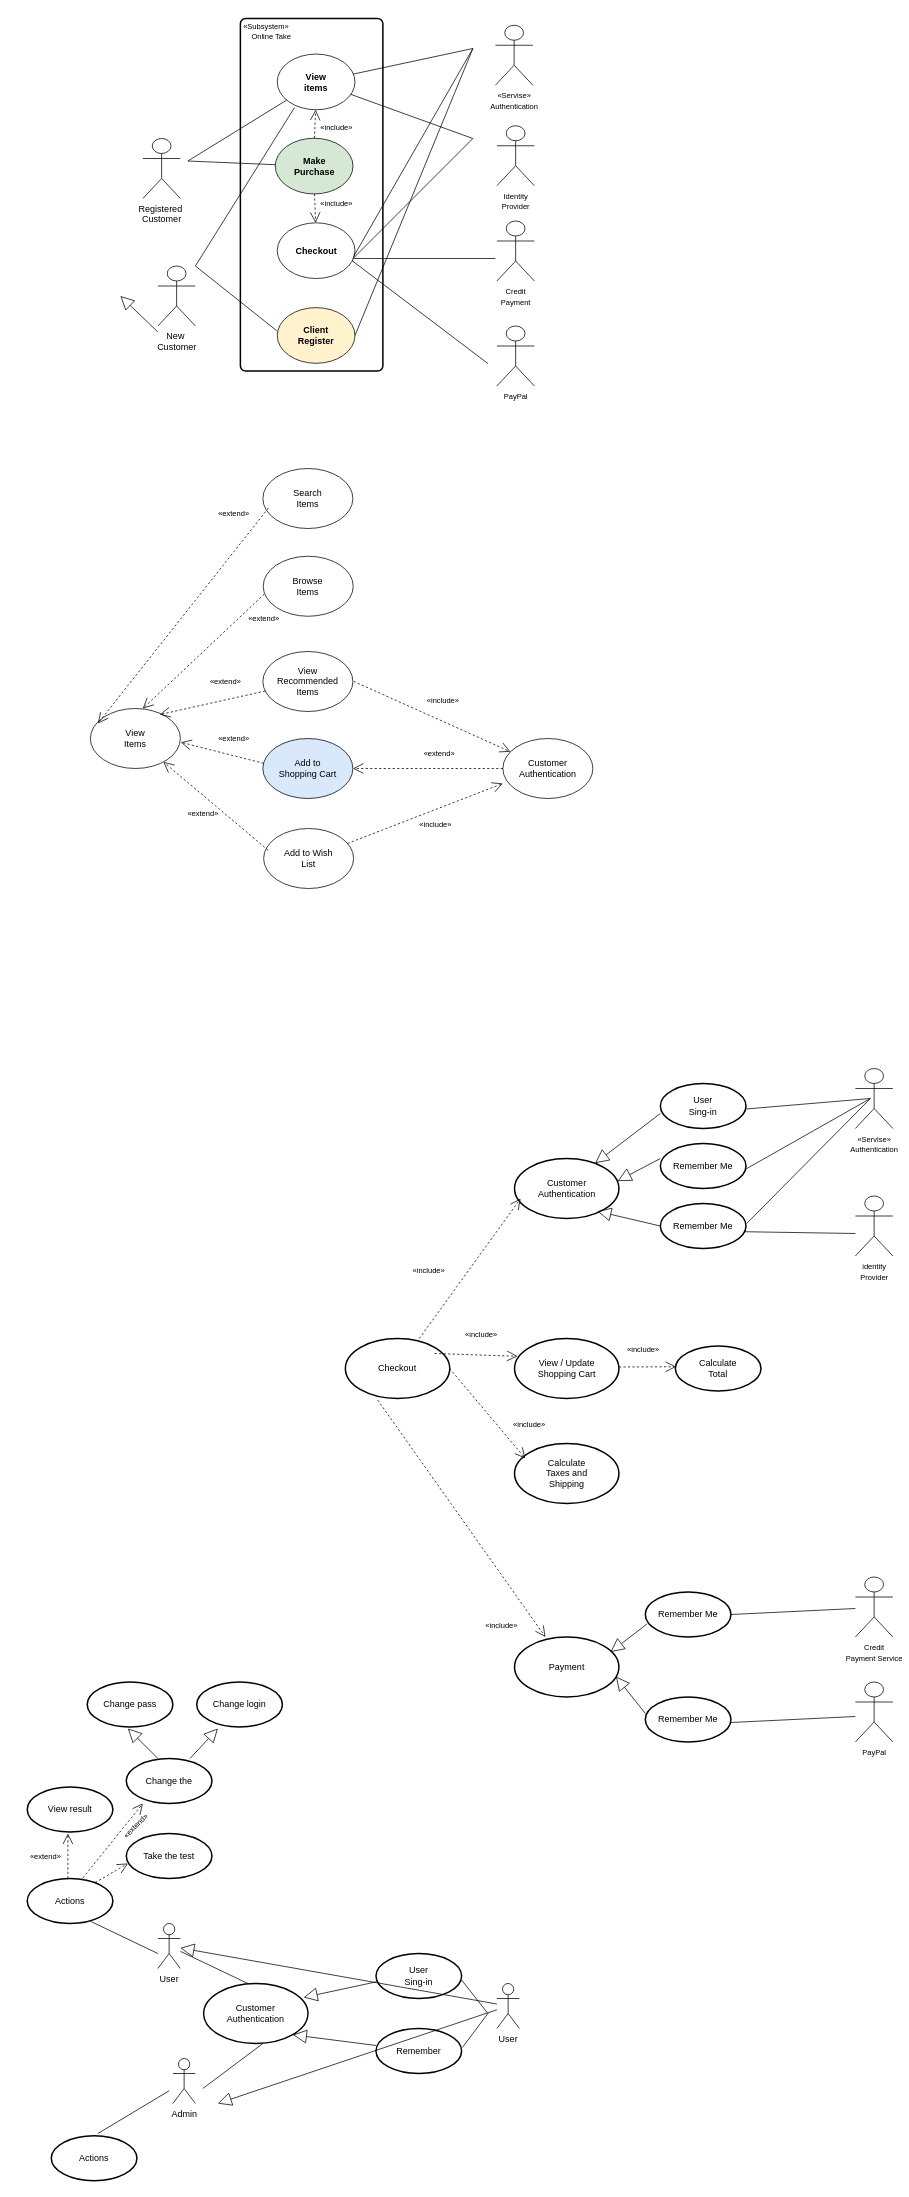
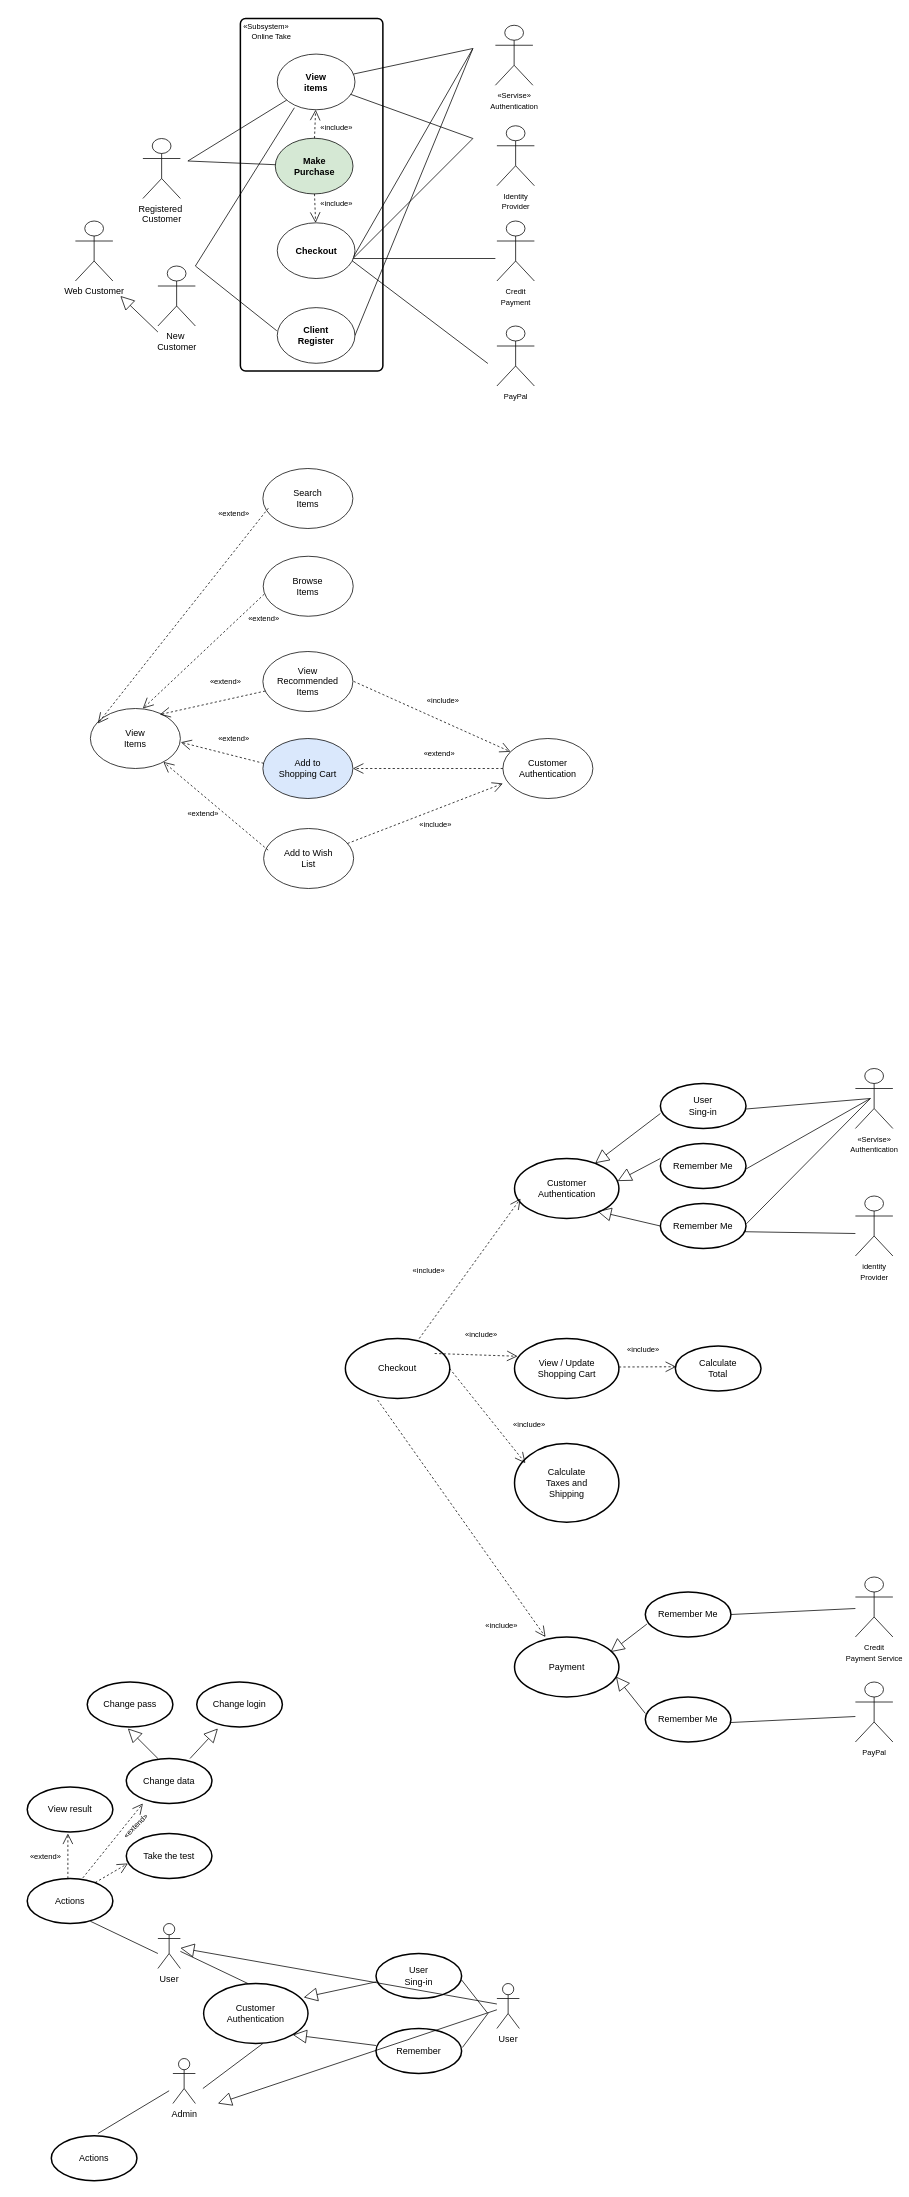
none -> (94, 251)
(316, 335) -> (316, 335)
(567, 1473) -> (567, 1483)
(169, 1781) -> (169, 1781)
